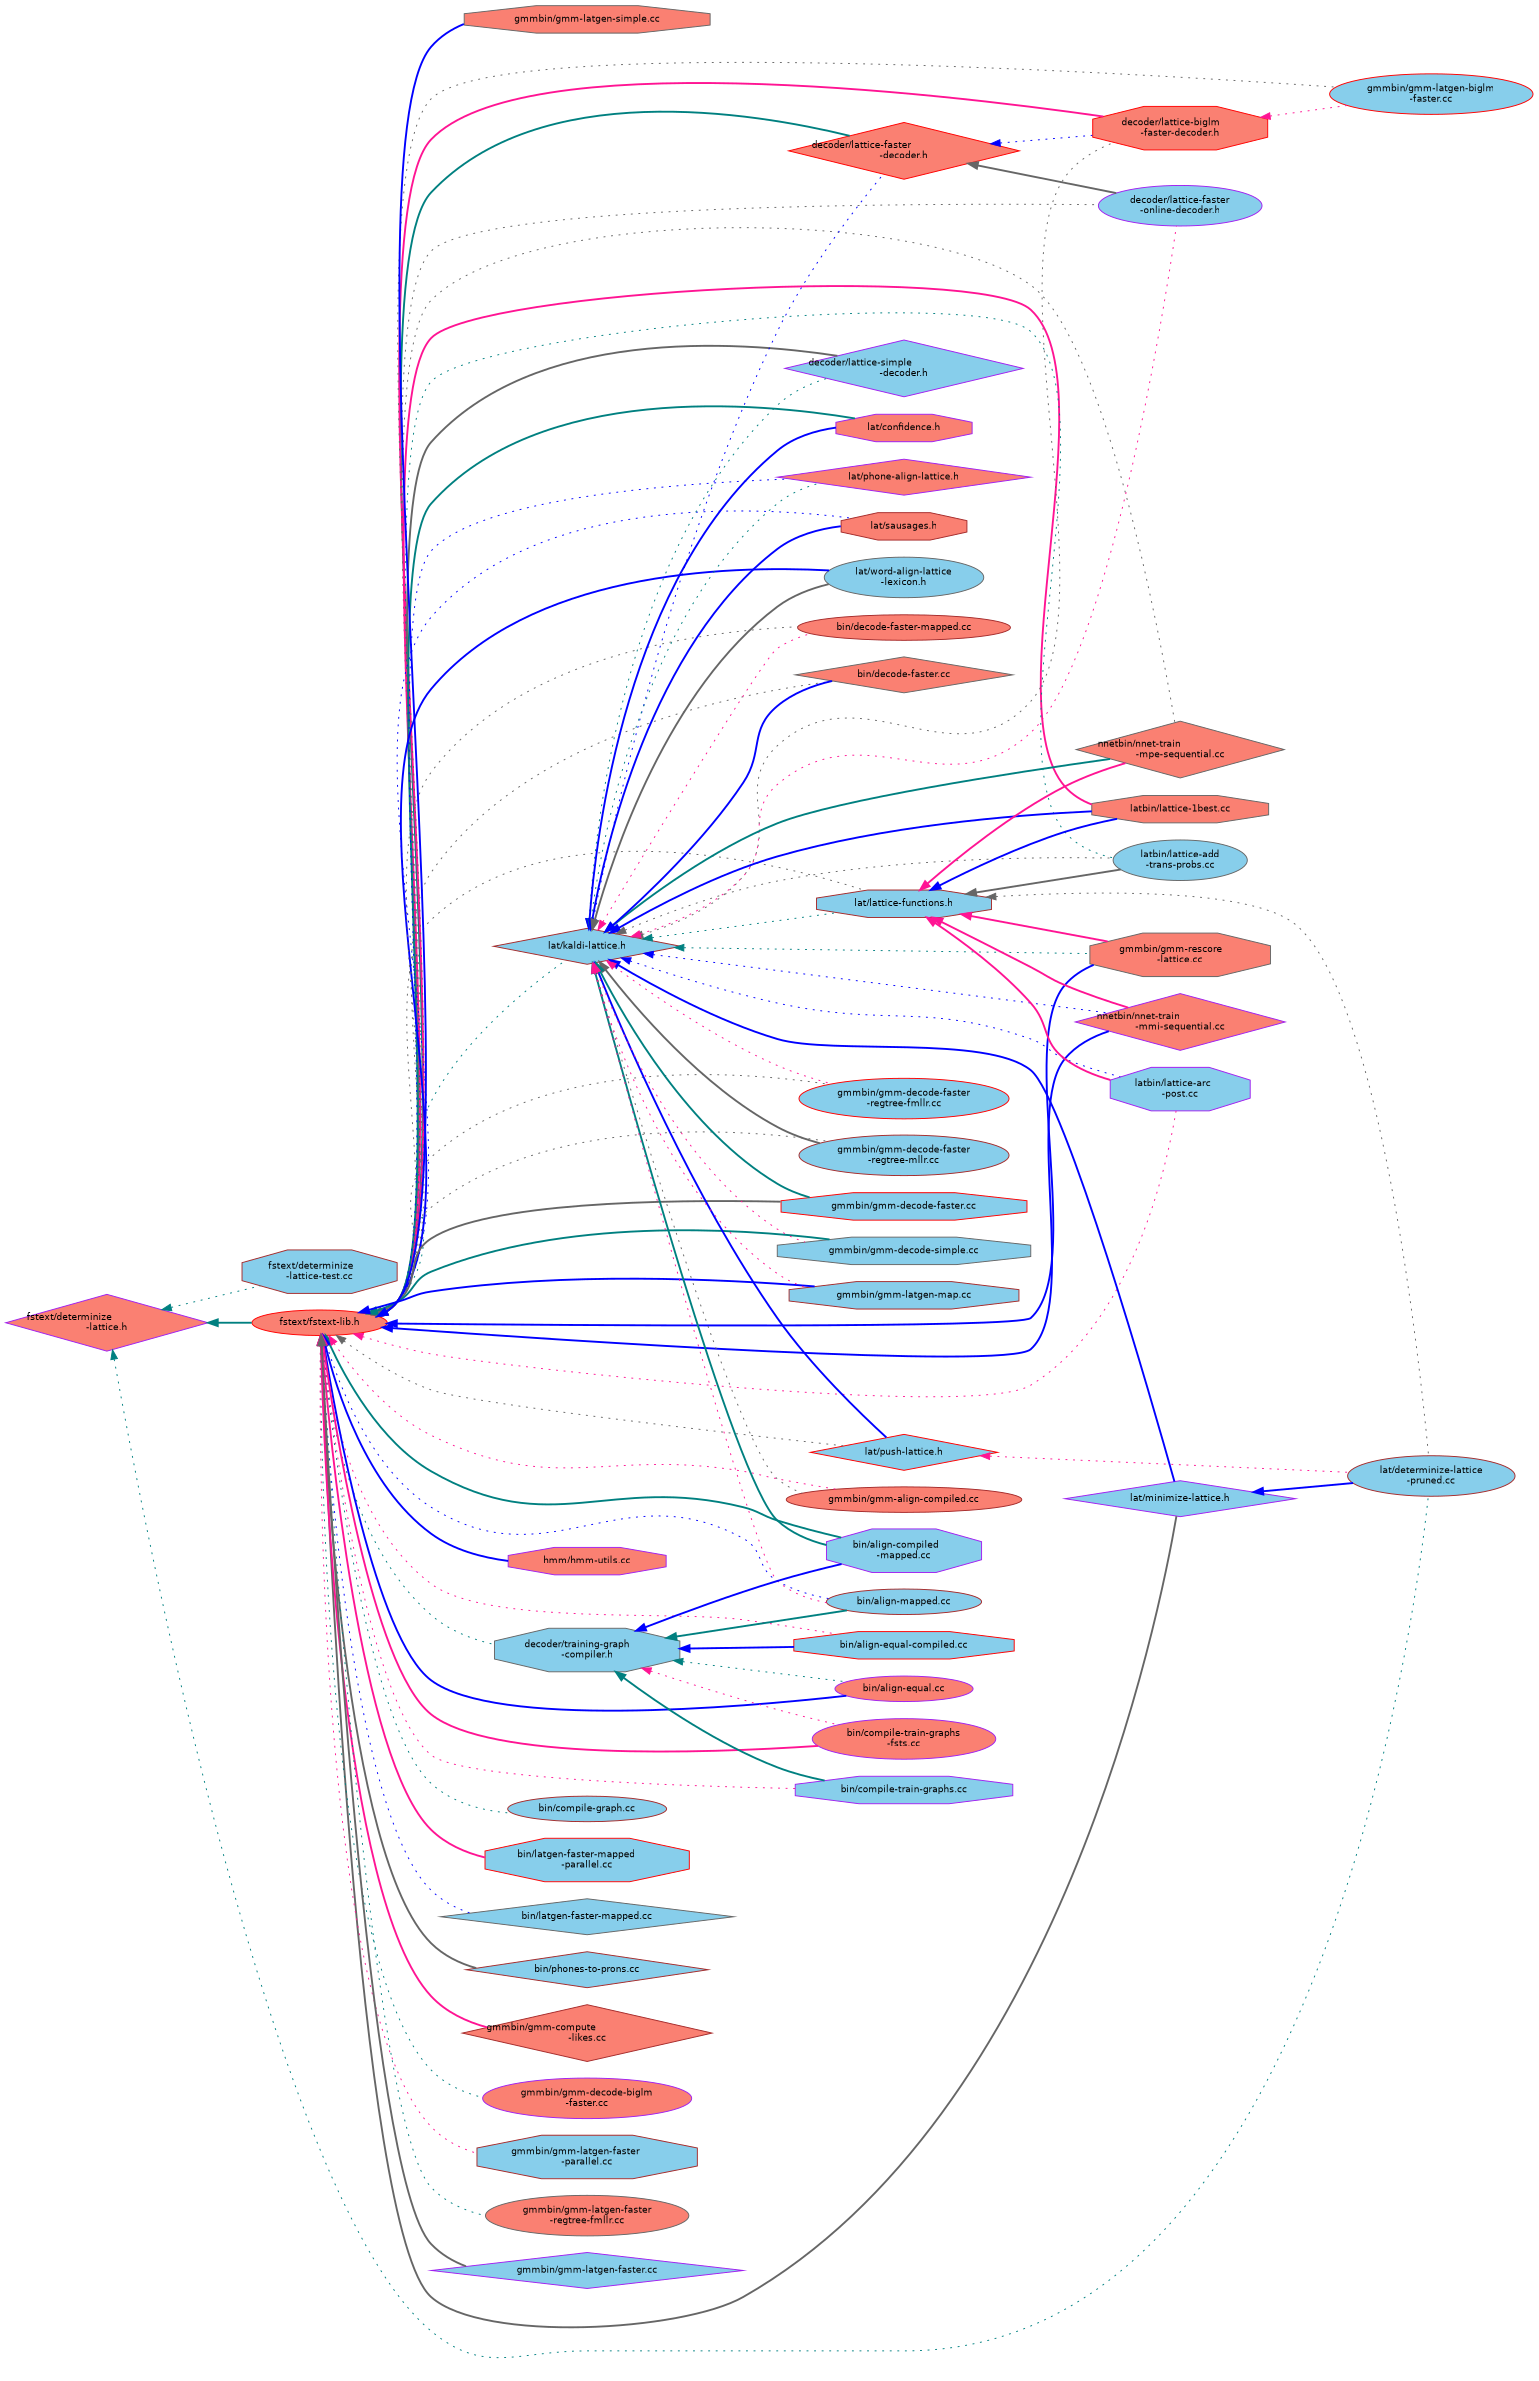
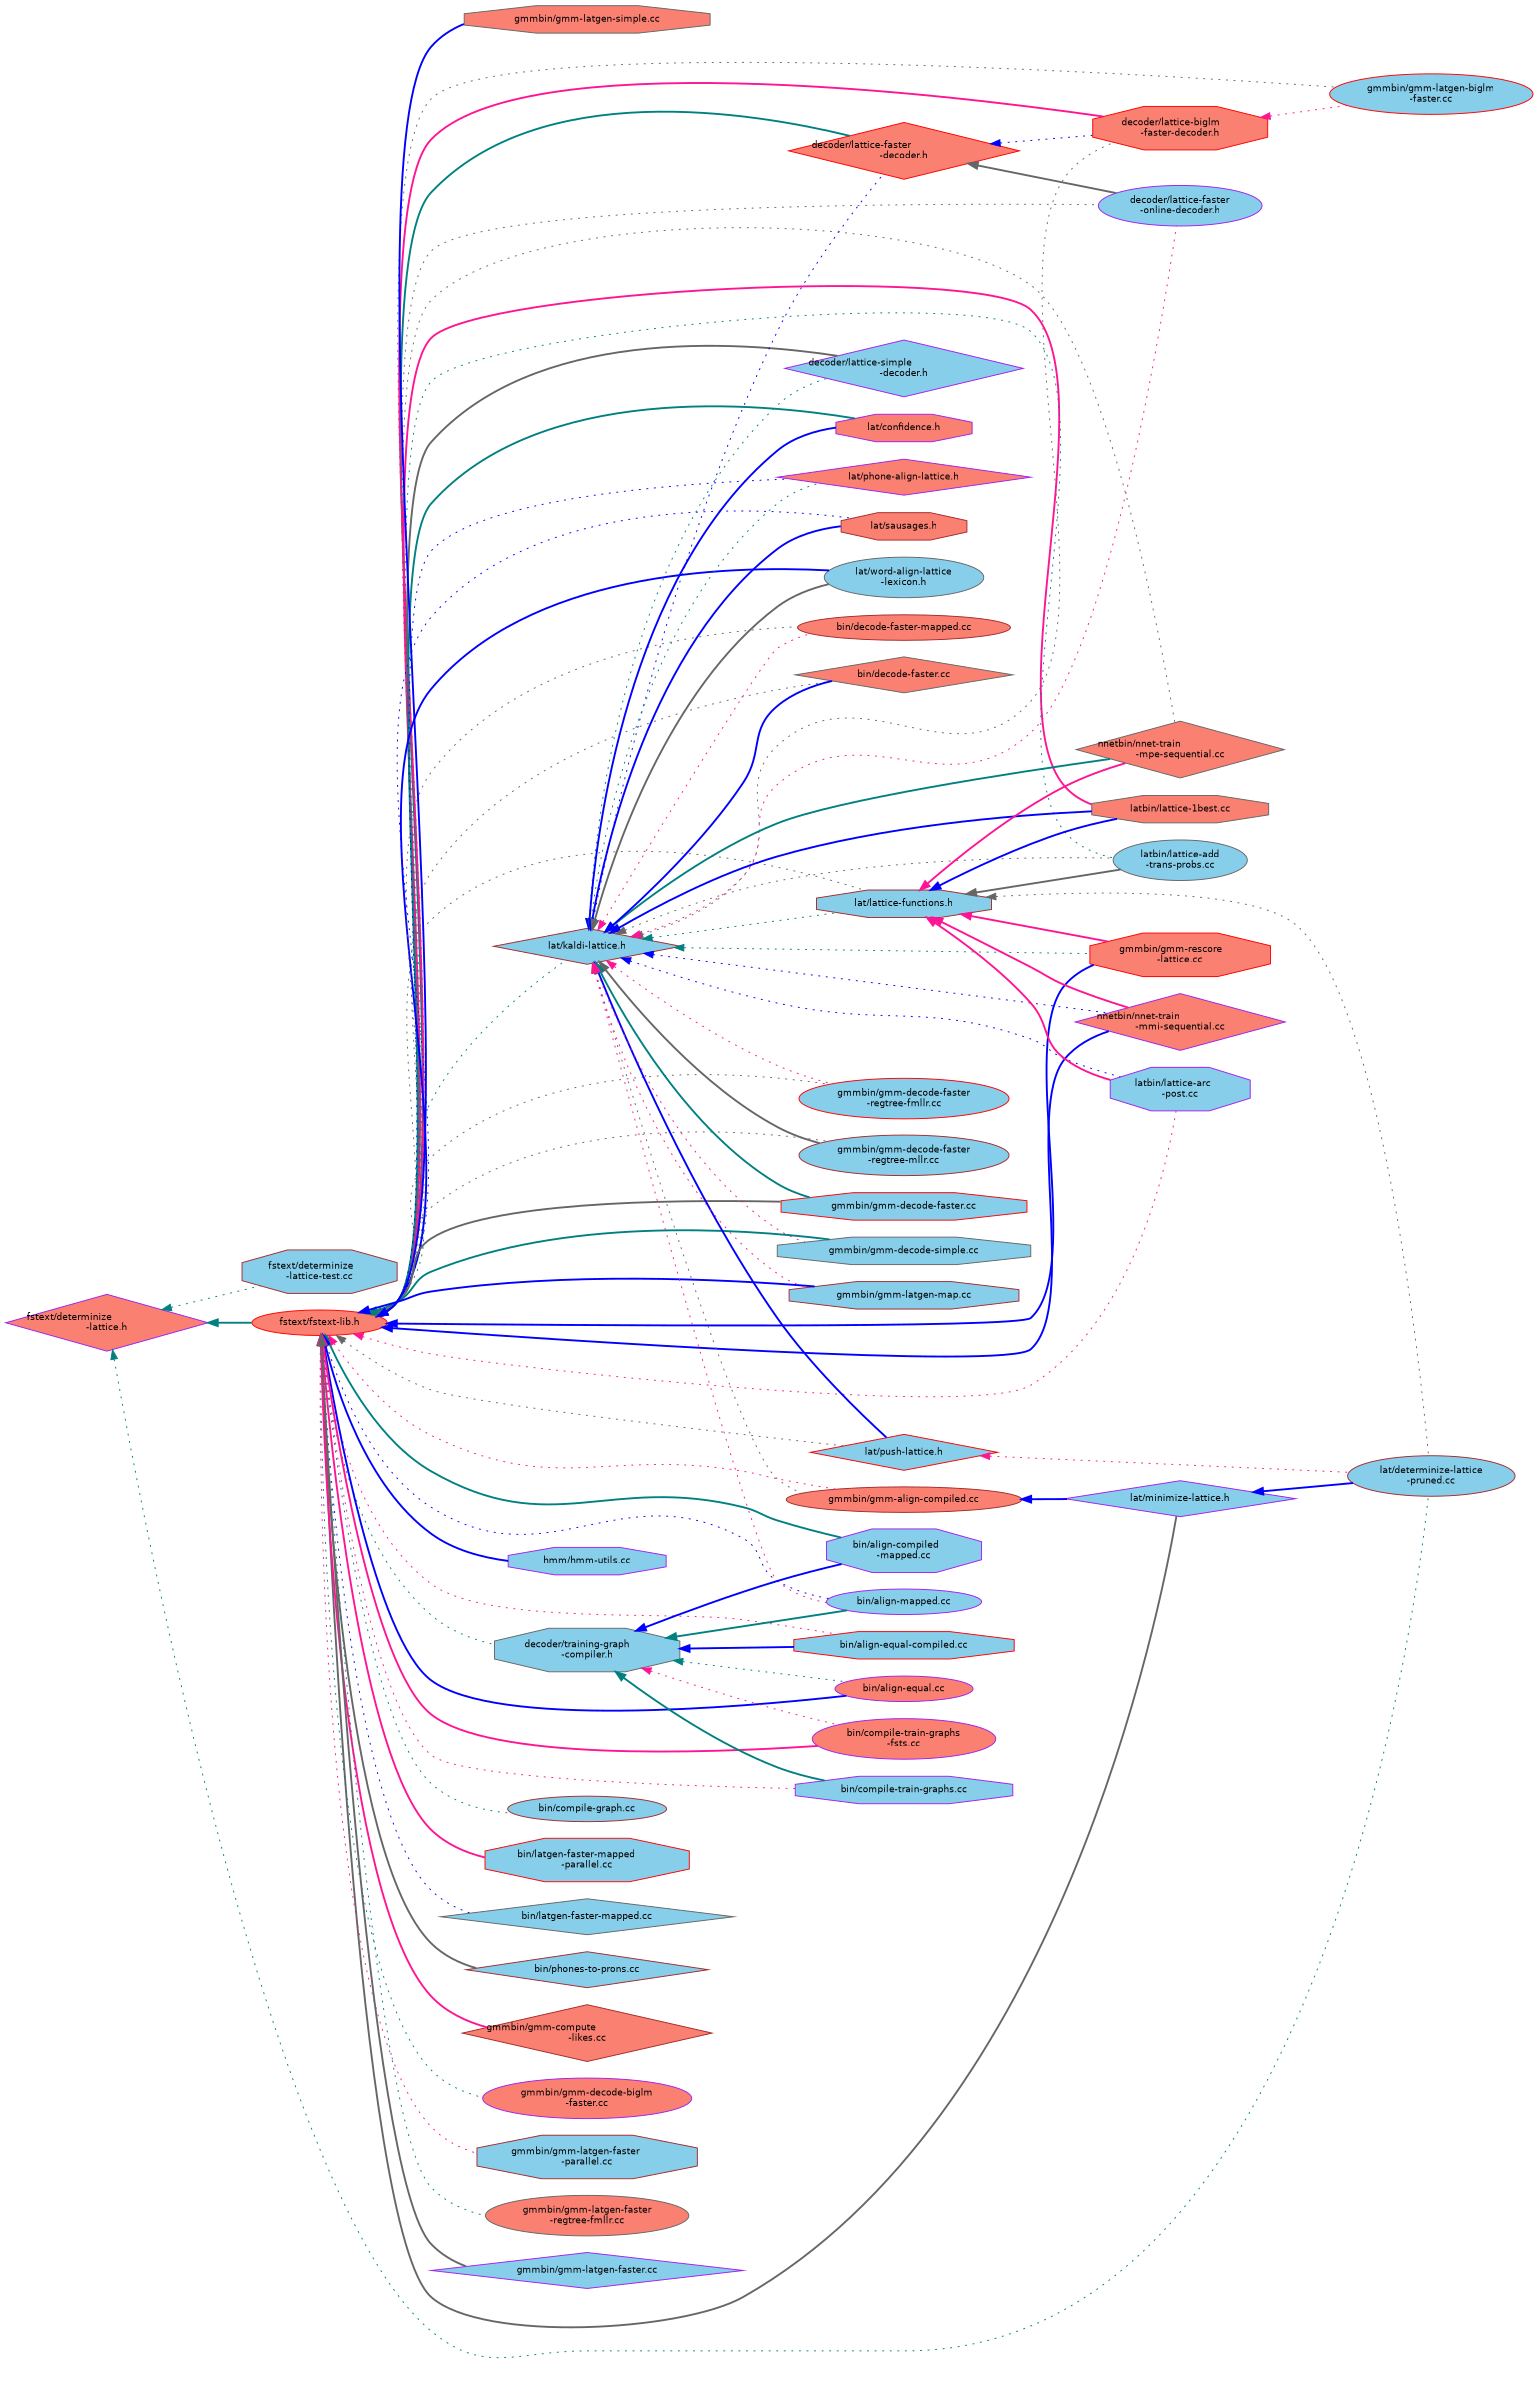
(1180, 955) -> (1180, 955)
(1032, 1072) -> (1049, 1499)
(712, 1368) -> none
(587, 1561) -> (587, 1561)
(904, 1602) -> (904, 1602)
